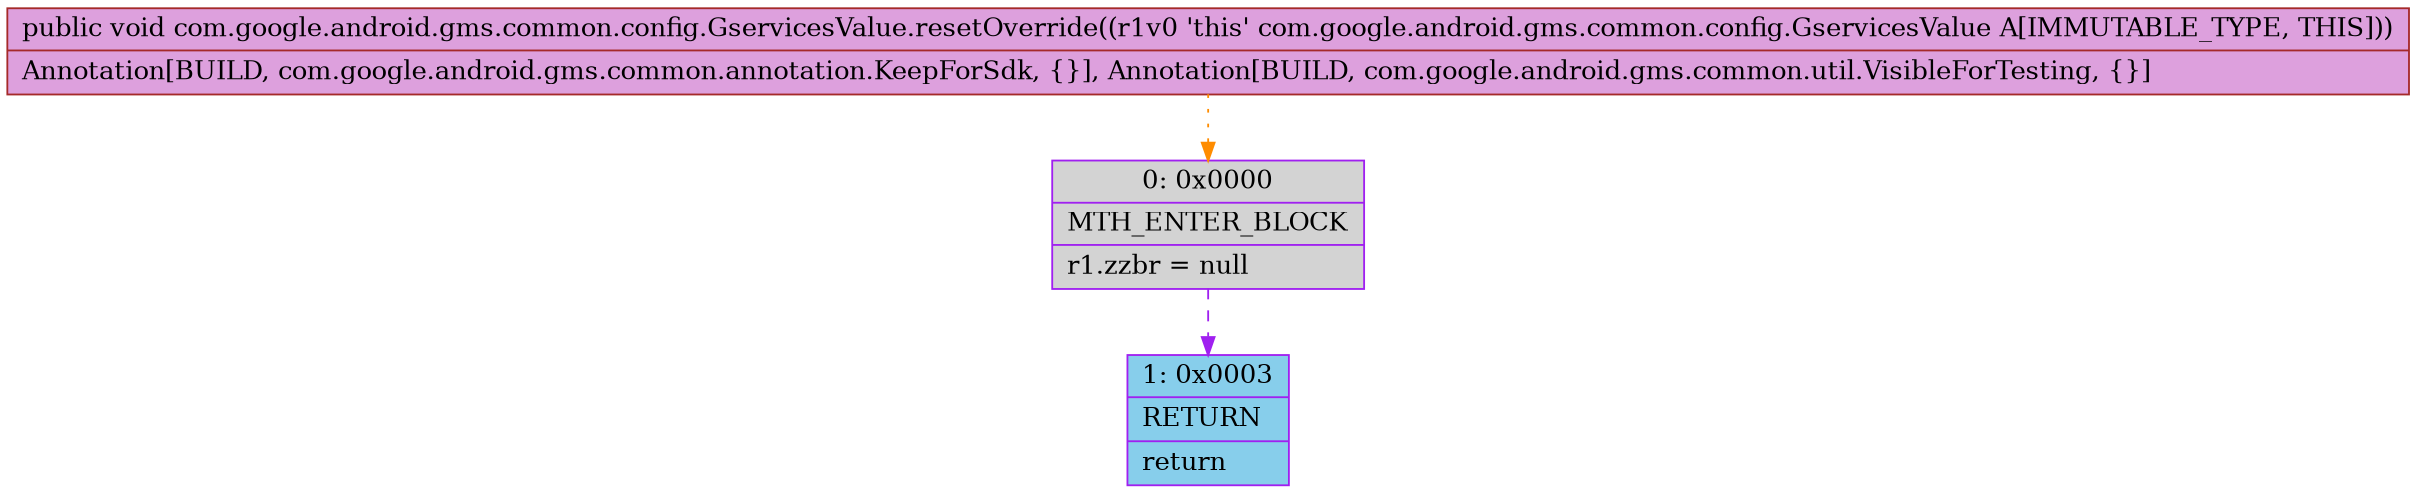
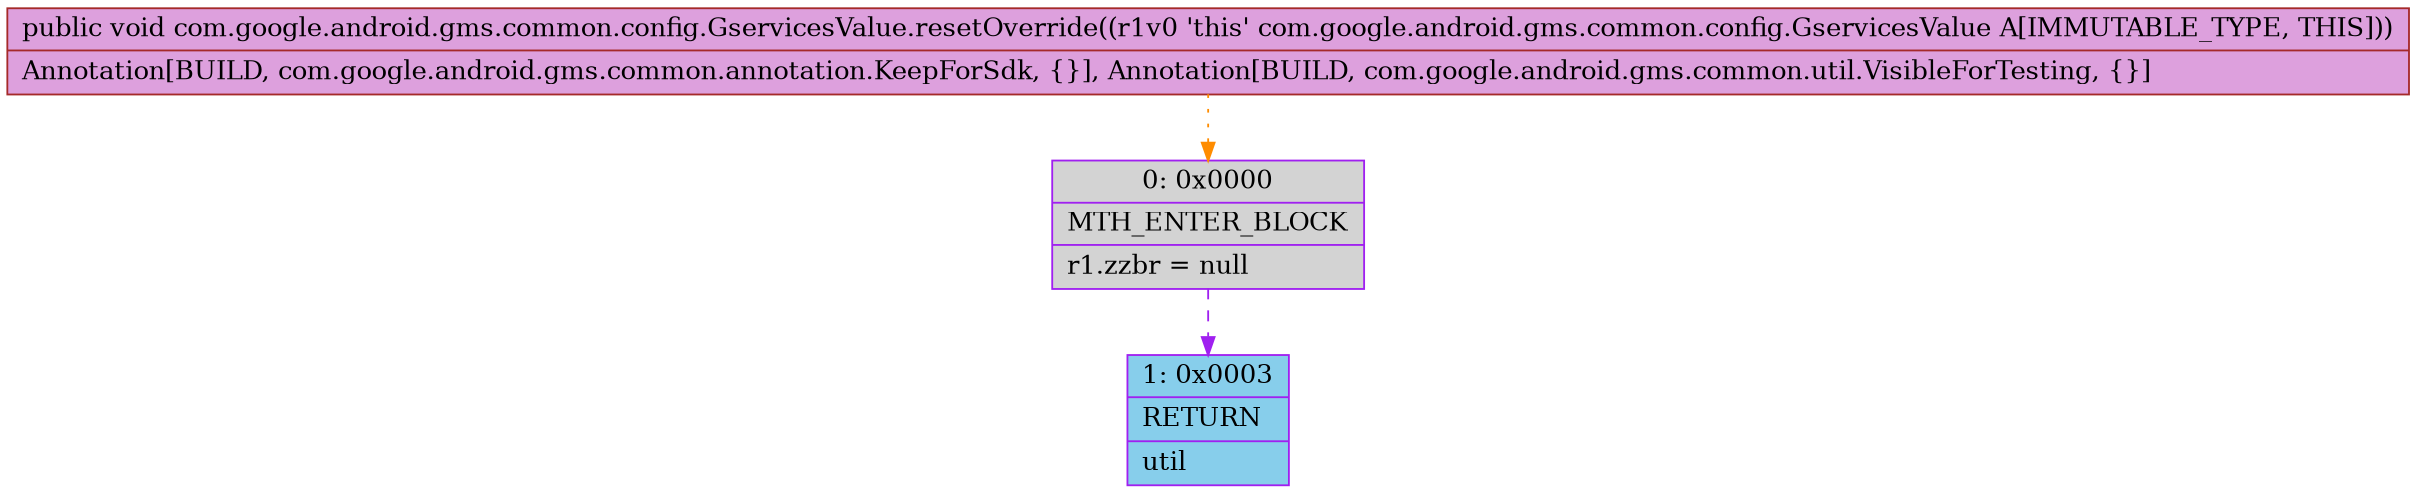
(1184, 462) -> (1165, 462)
